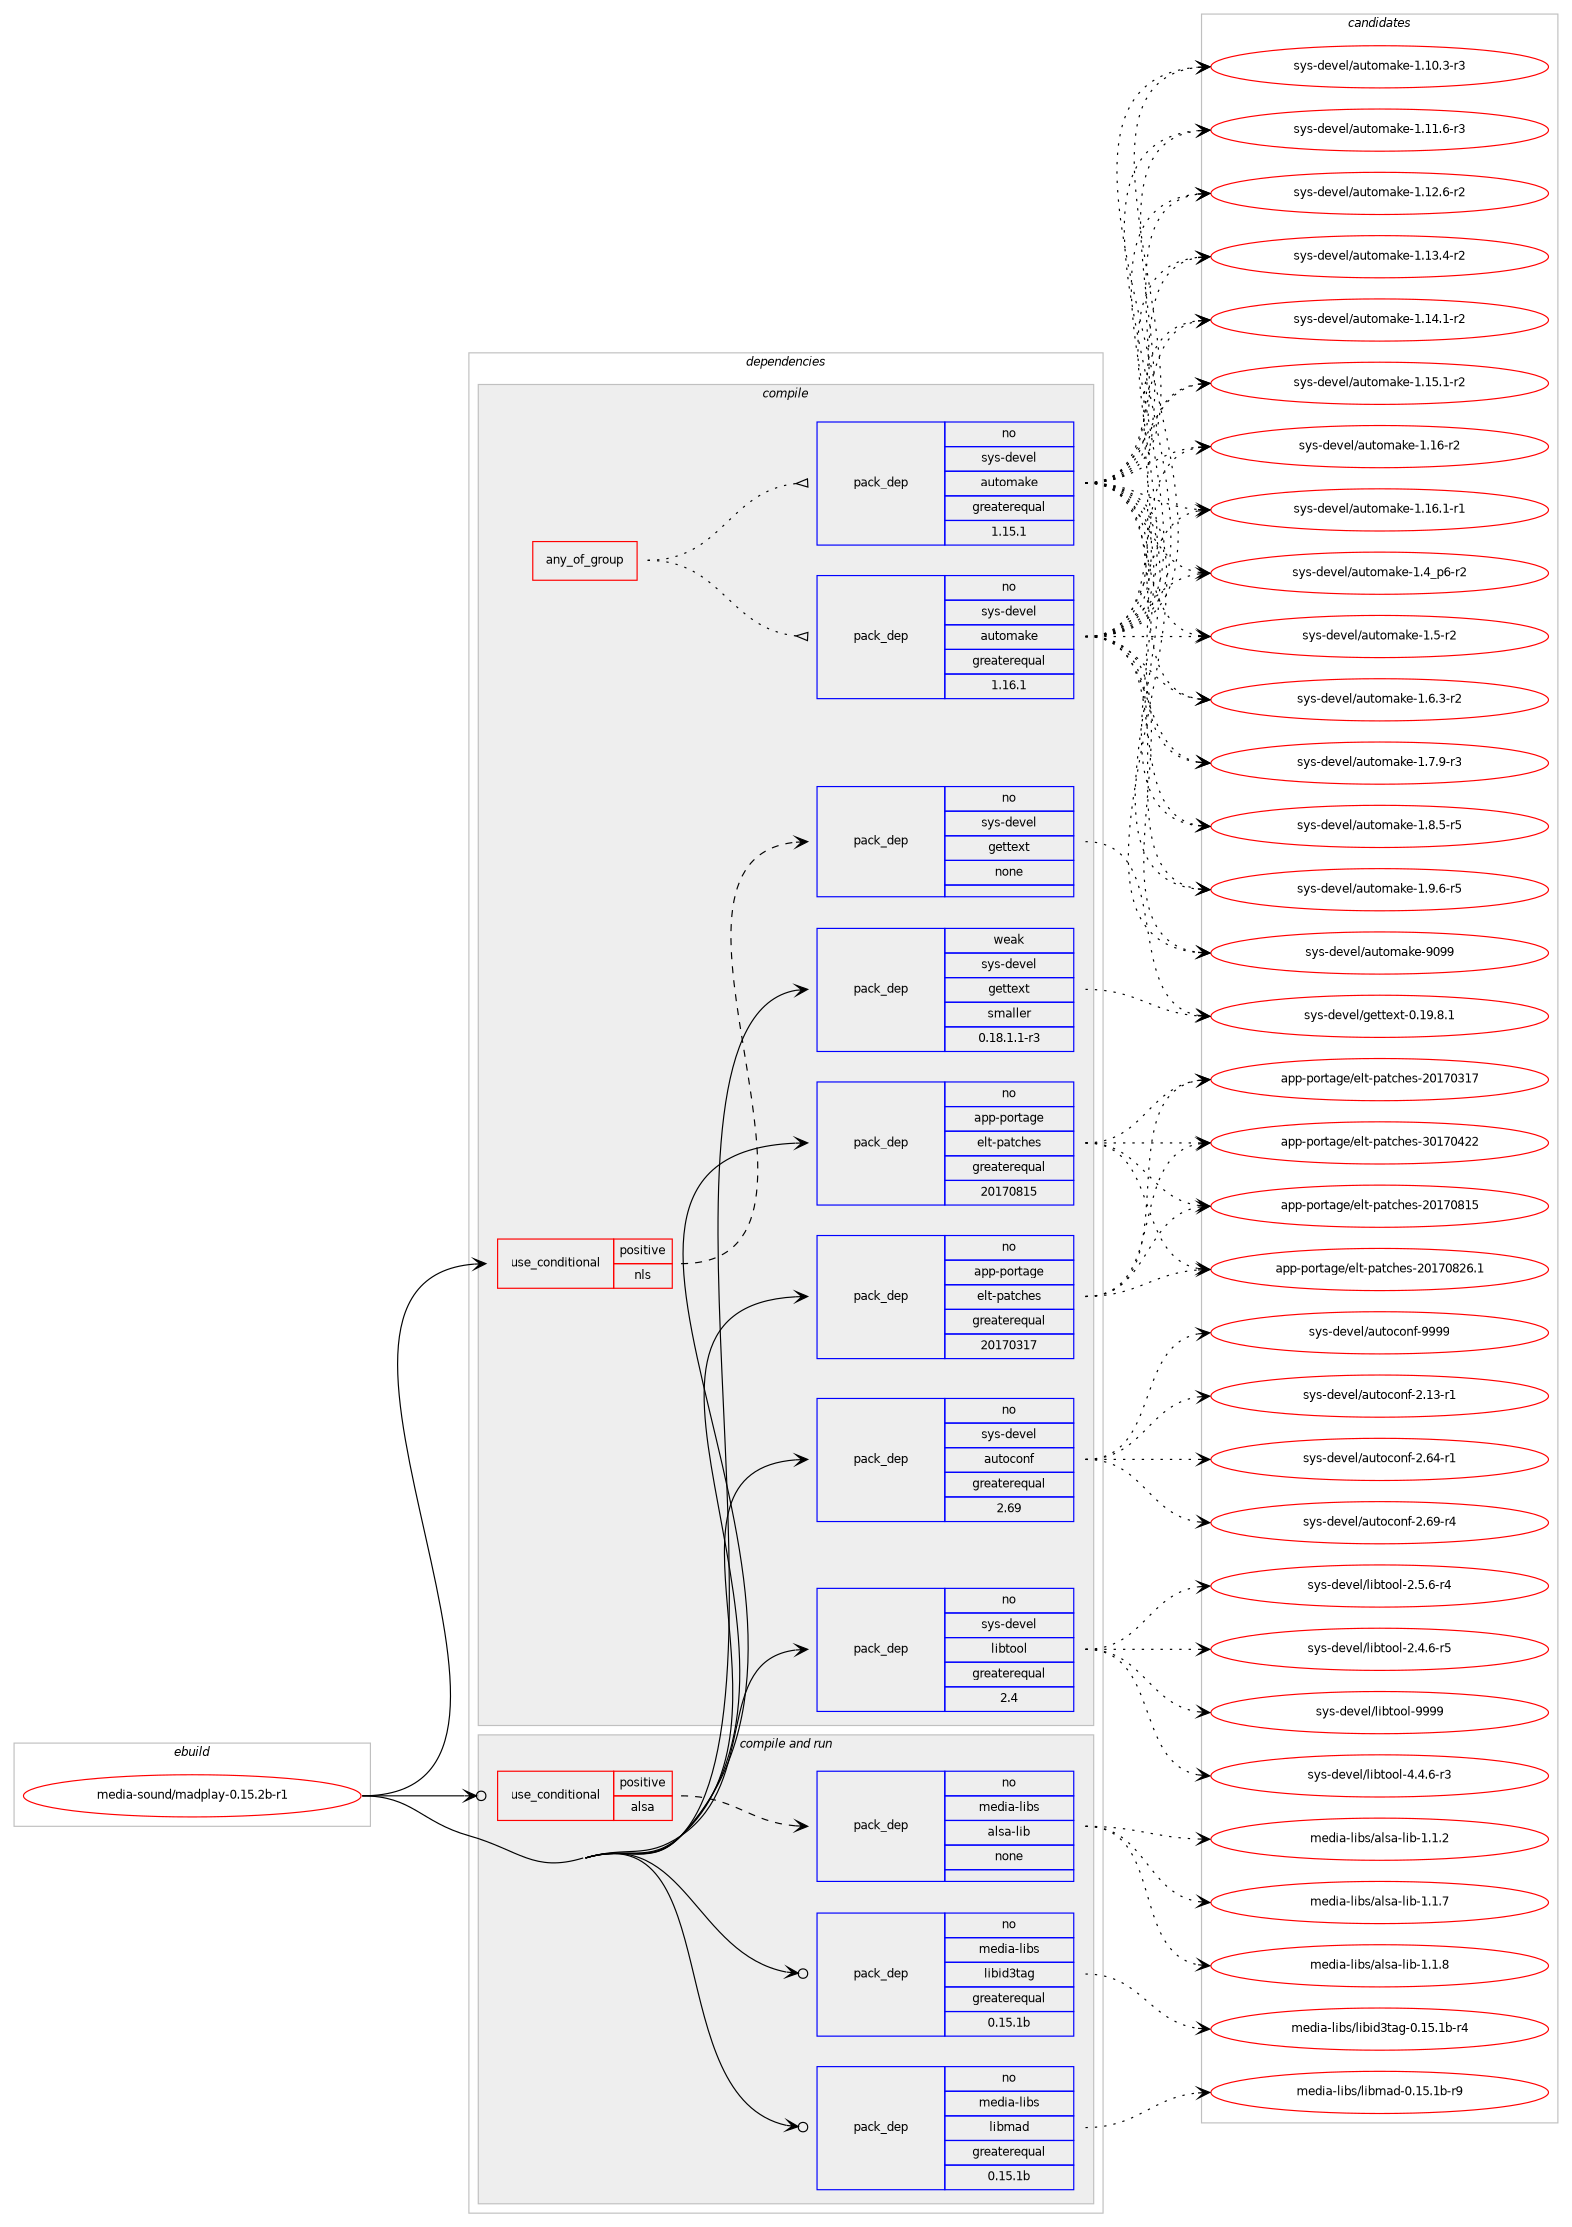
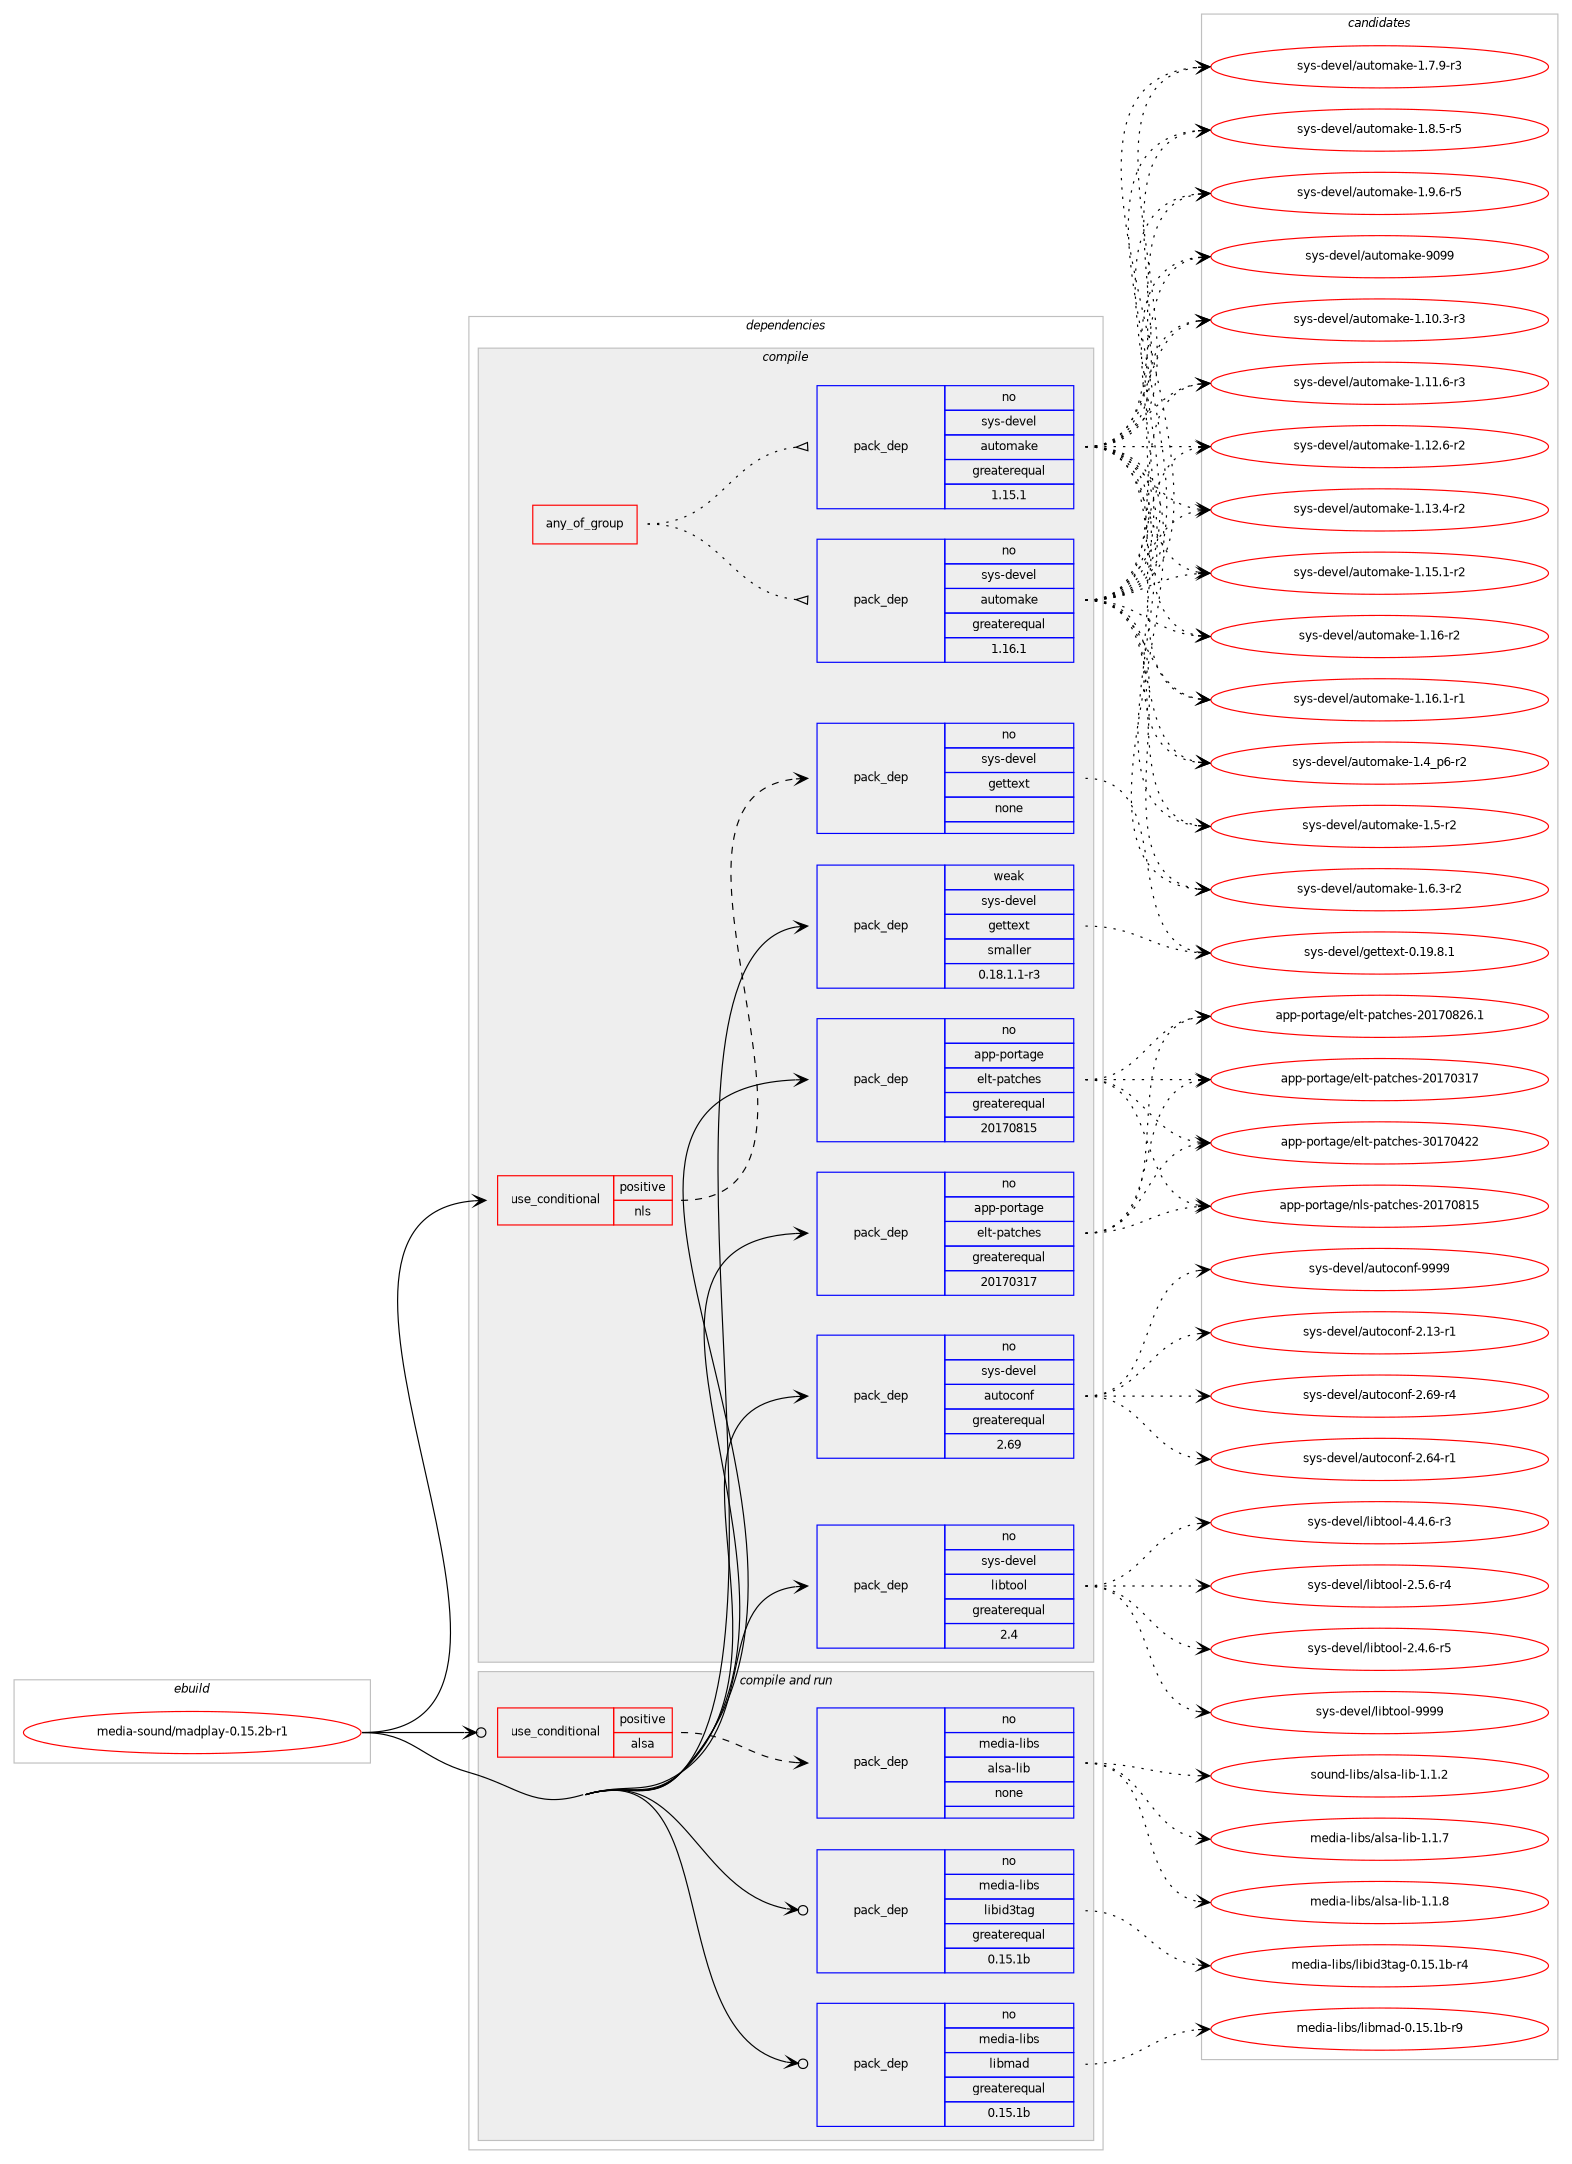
(1380, 320) -> none
(1380, 1206) -> (1380, 1206)
(1380, 1839) -> (1380, 1776)
